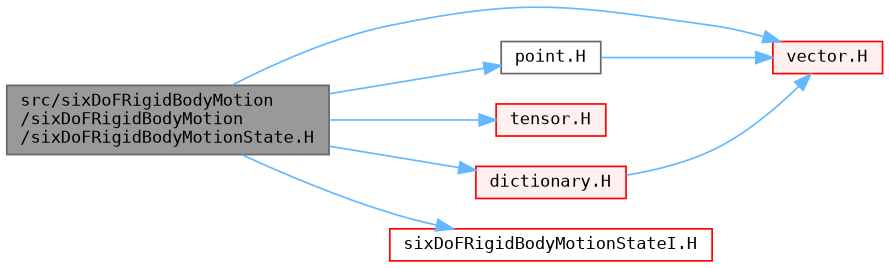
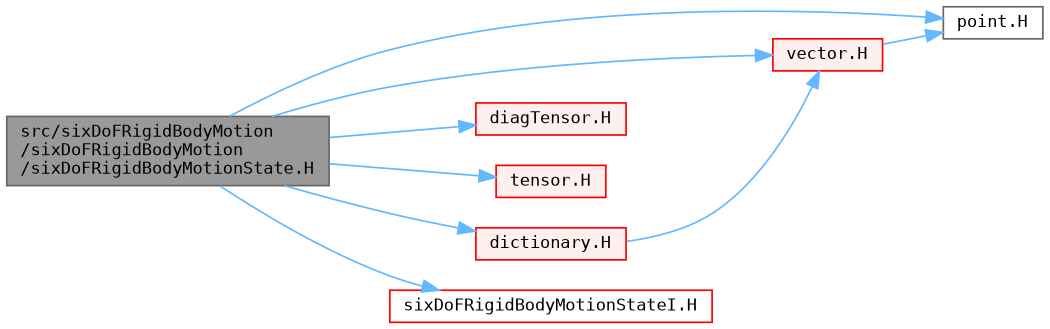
(678, 58) -> (904, 40)
none -> (551, 119)
